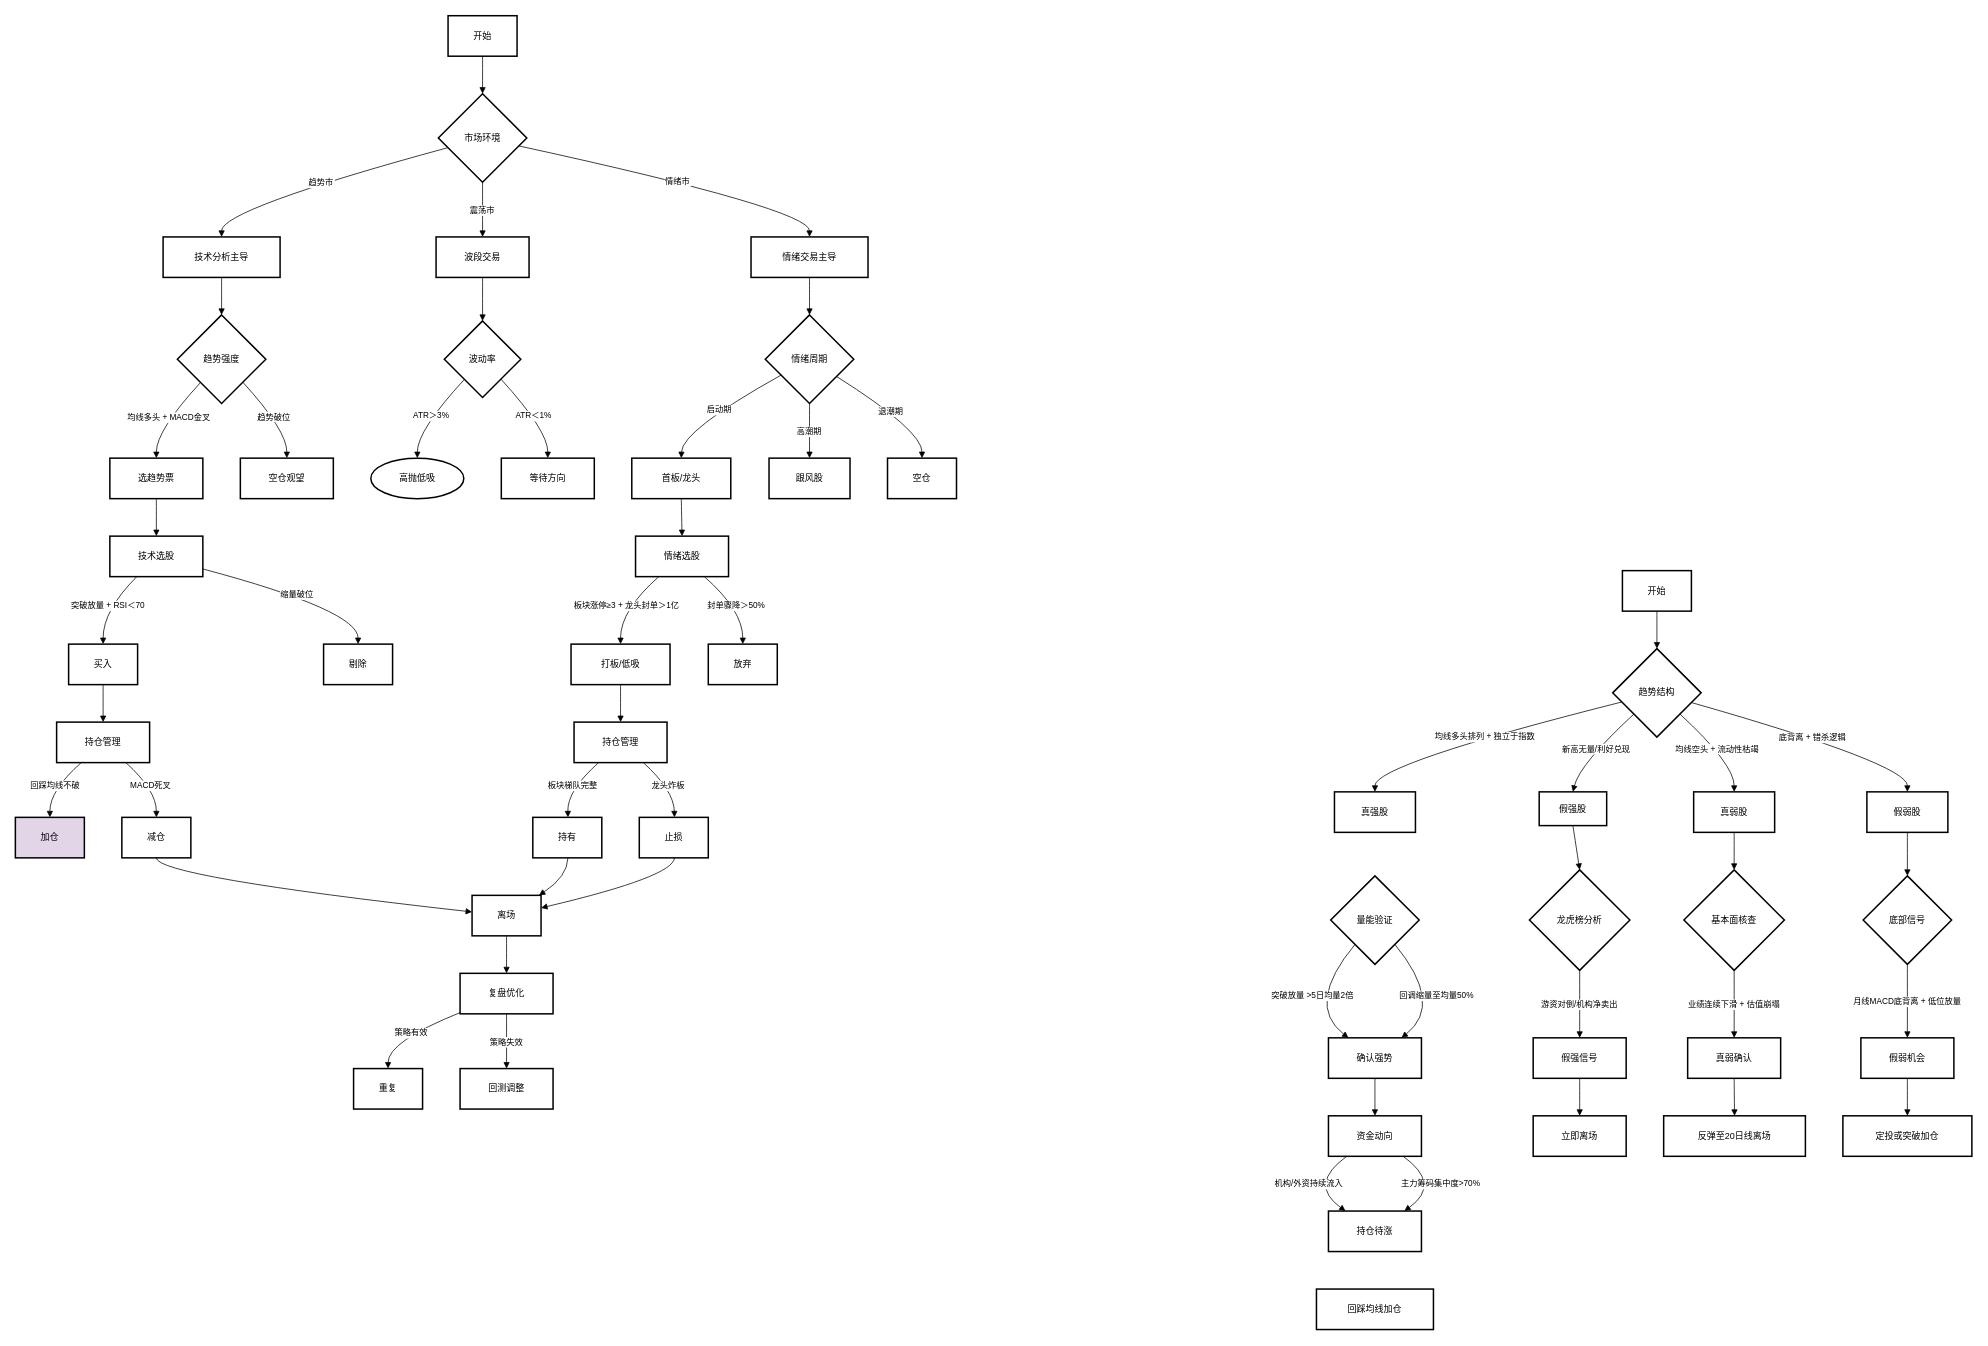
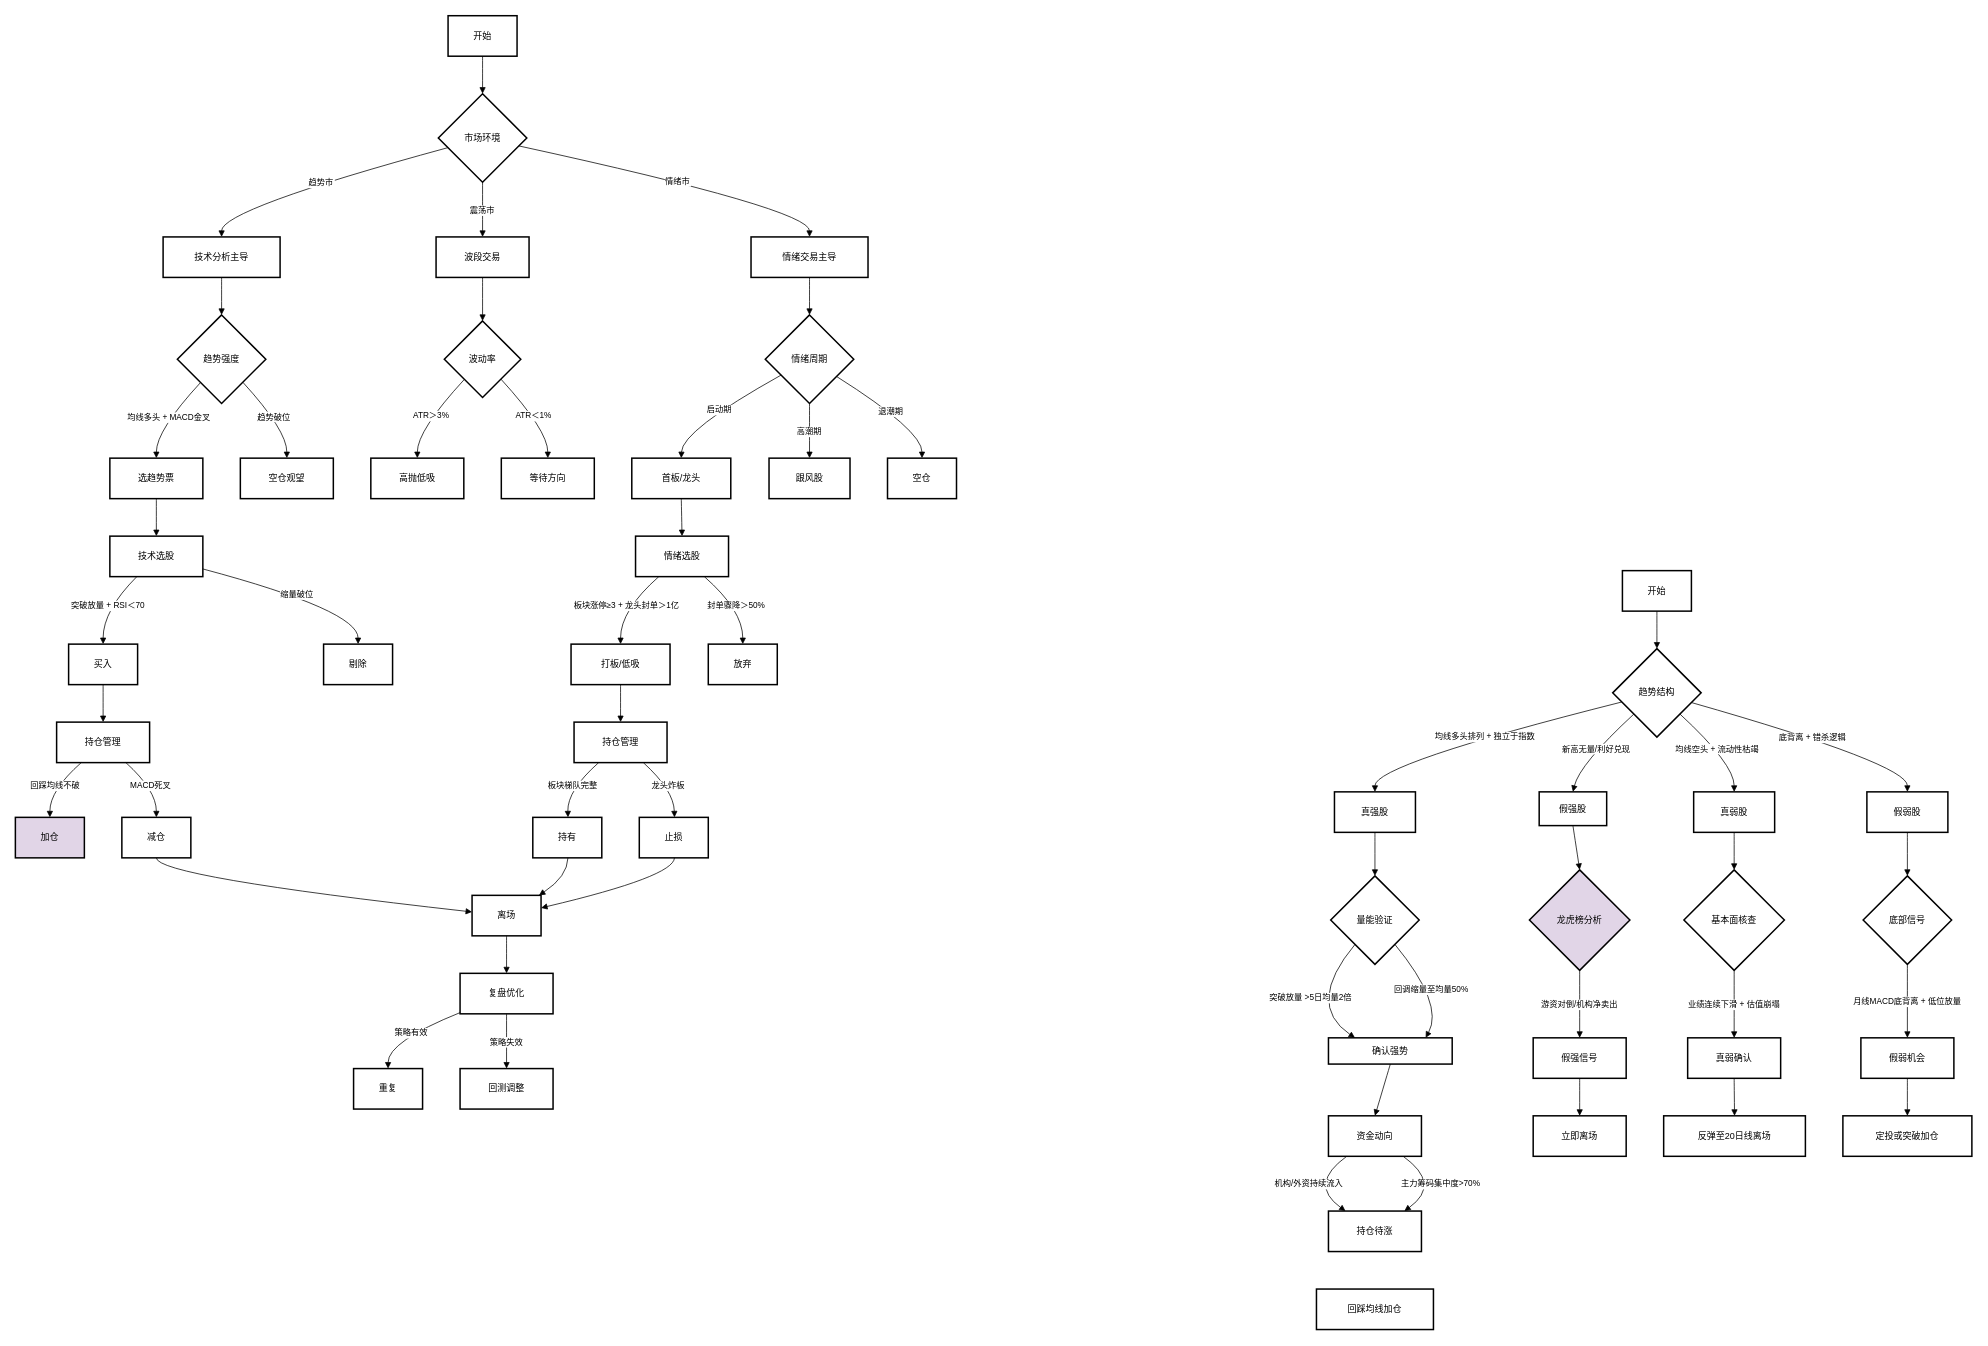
(417, 478) -> (417, 478)
none -> (1375, 869)
(1580, 920) -> (1580, 920)
(1375, 1058) -> (1391, 1051)
